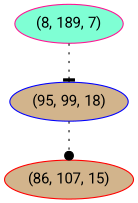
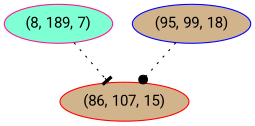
(69, 60) -> (89, 60)
